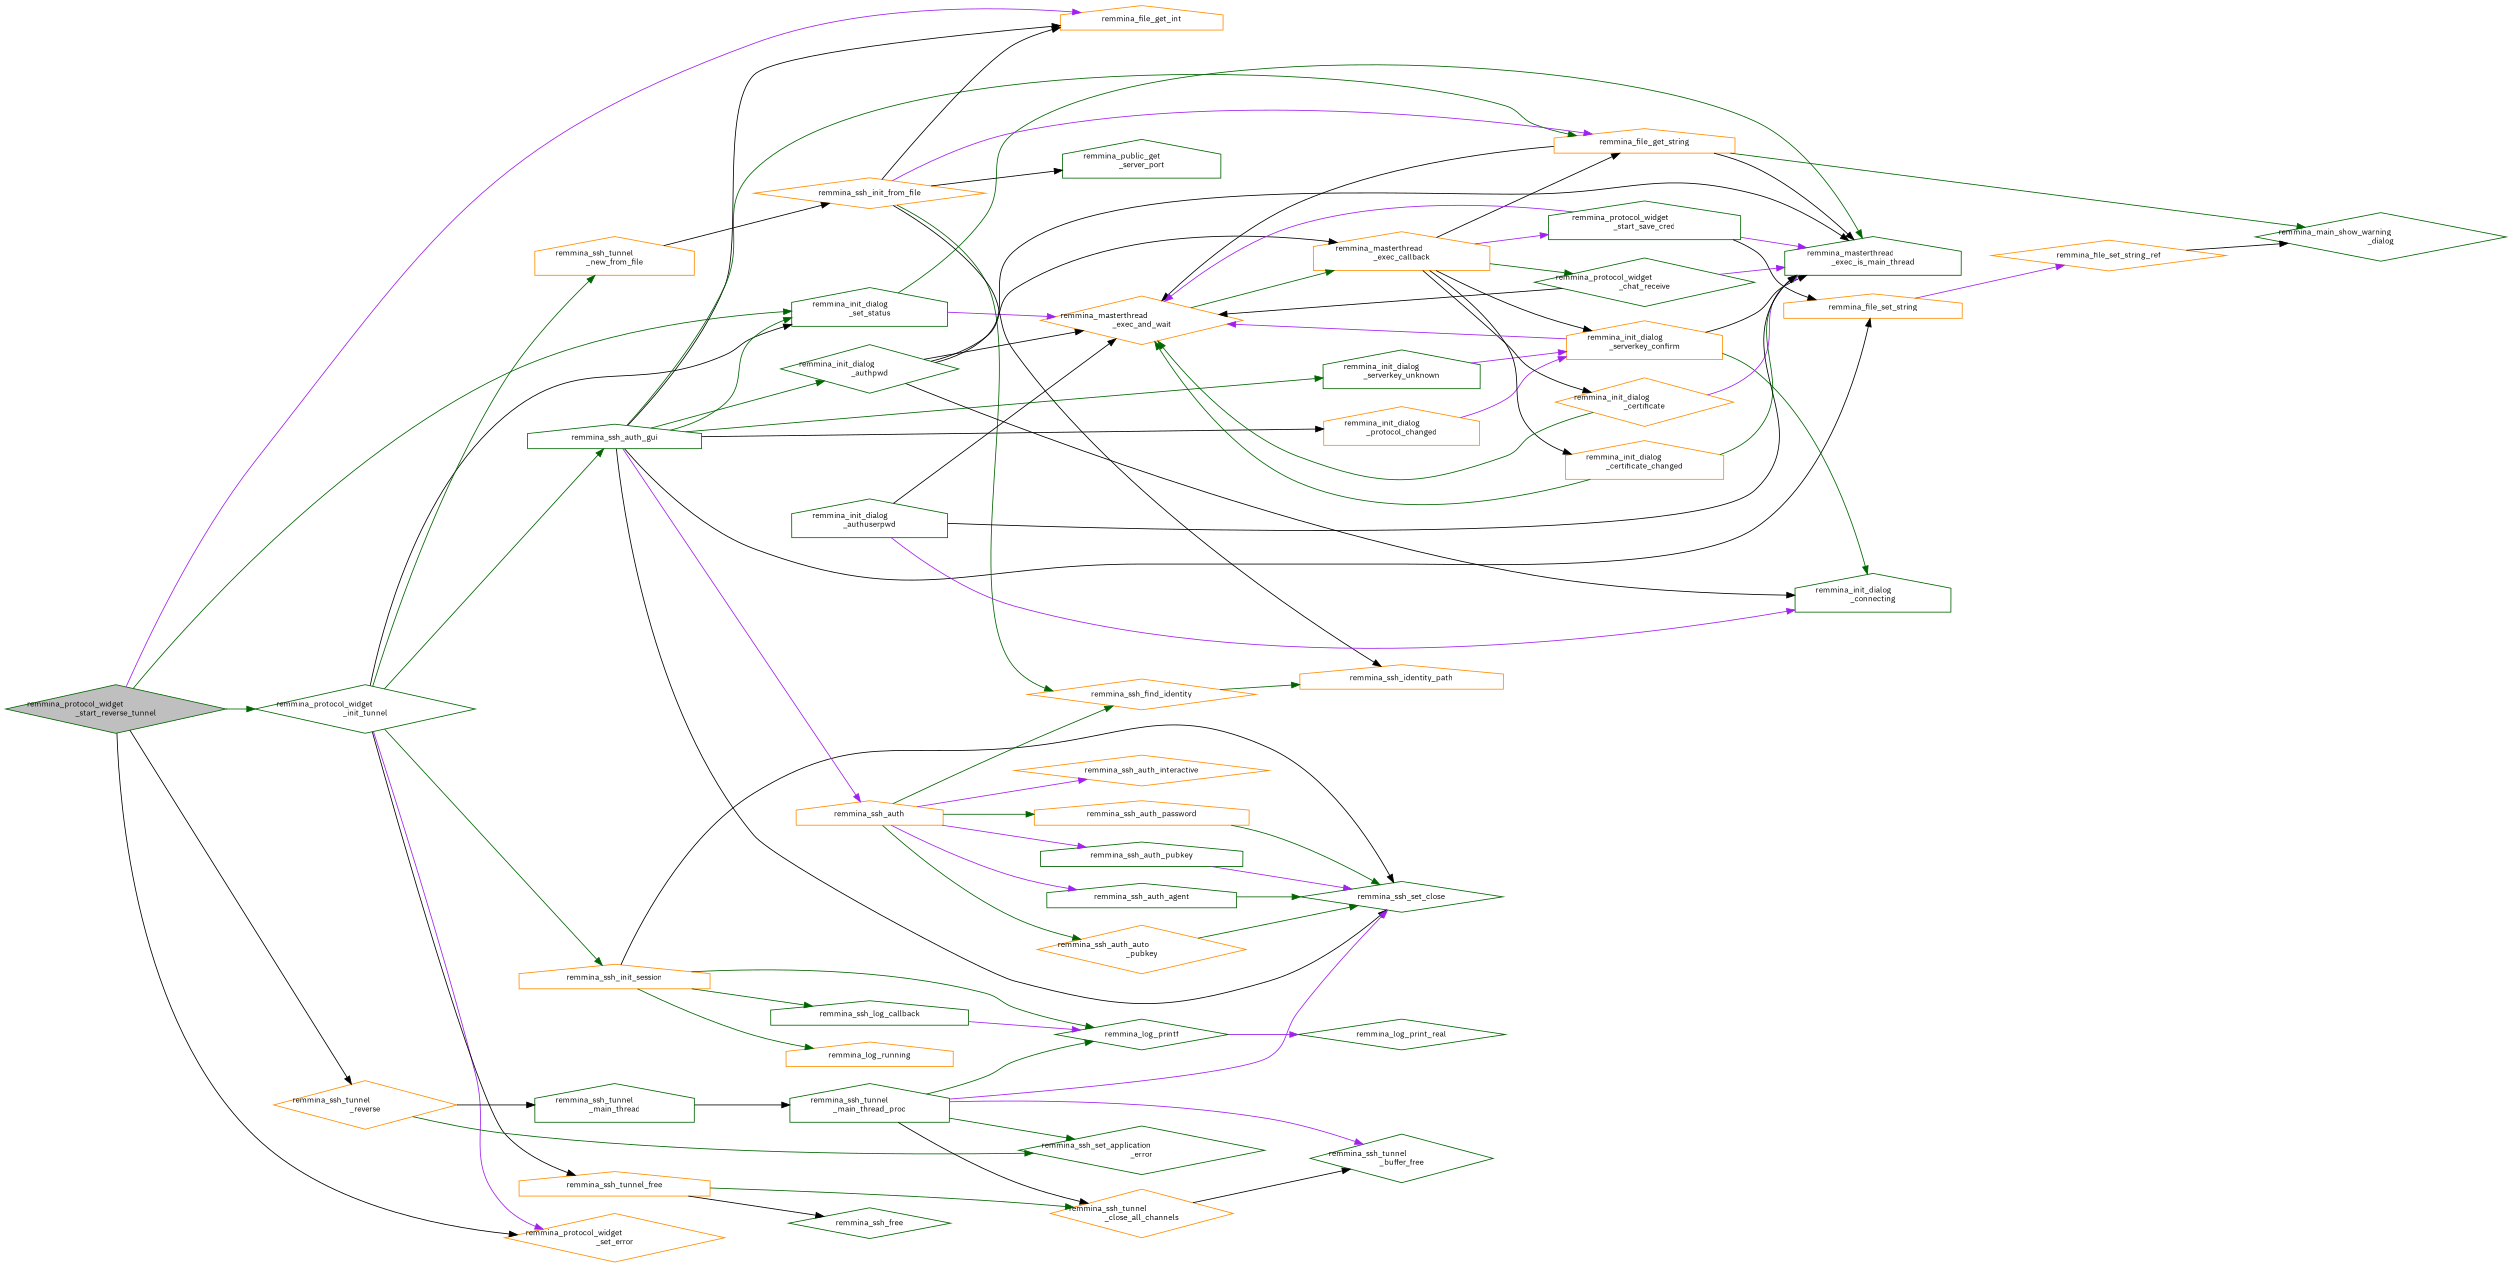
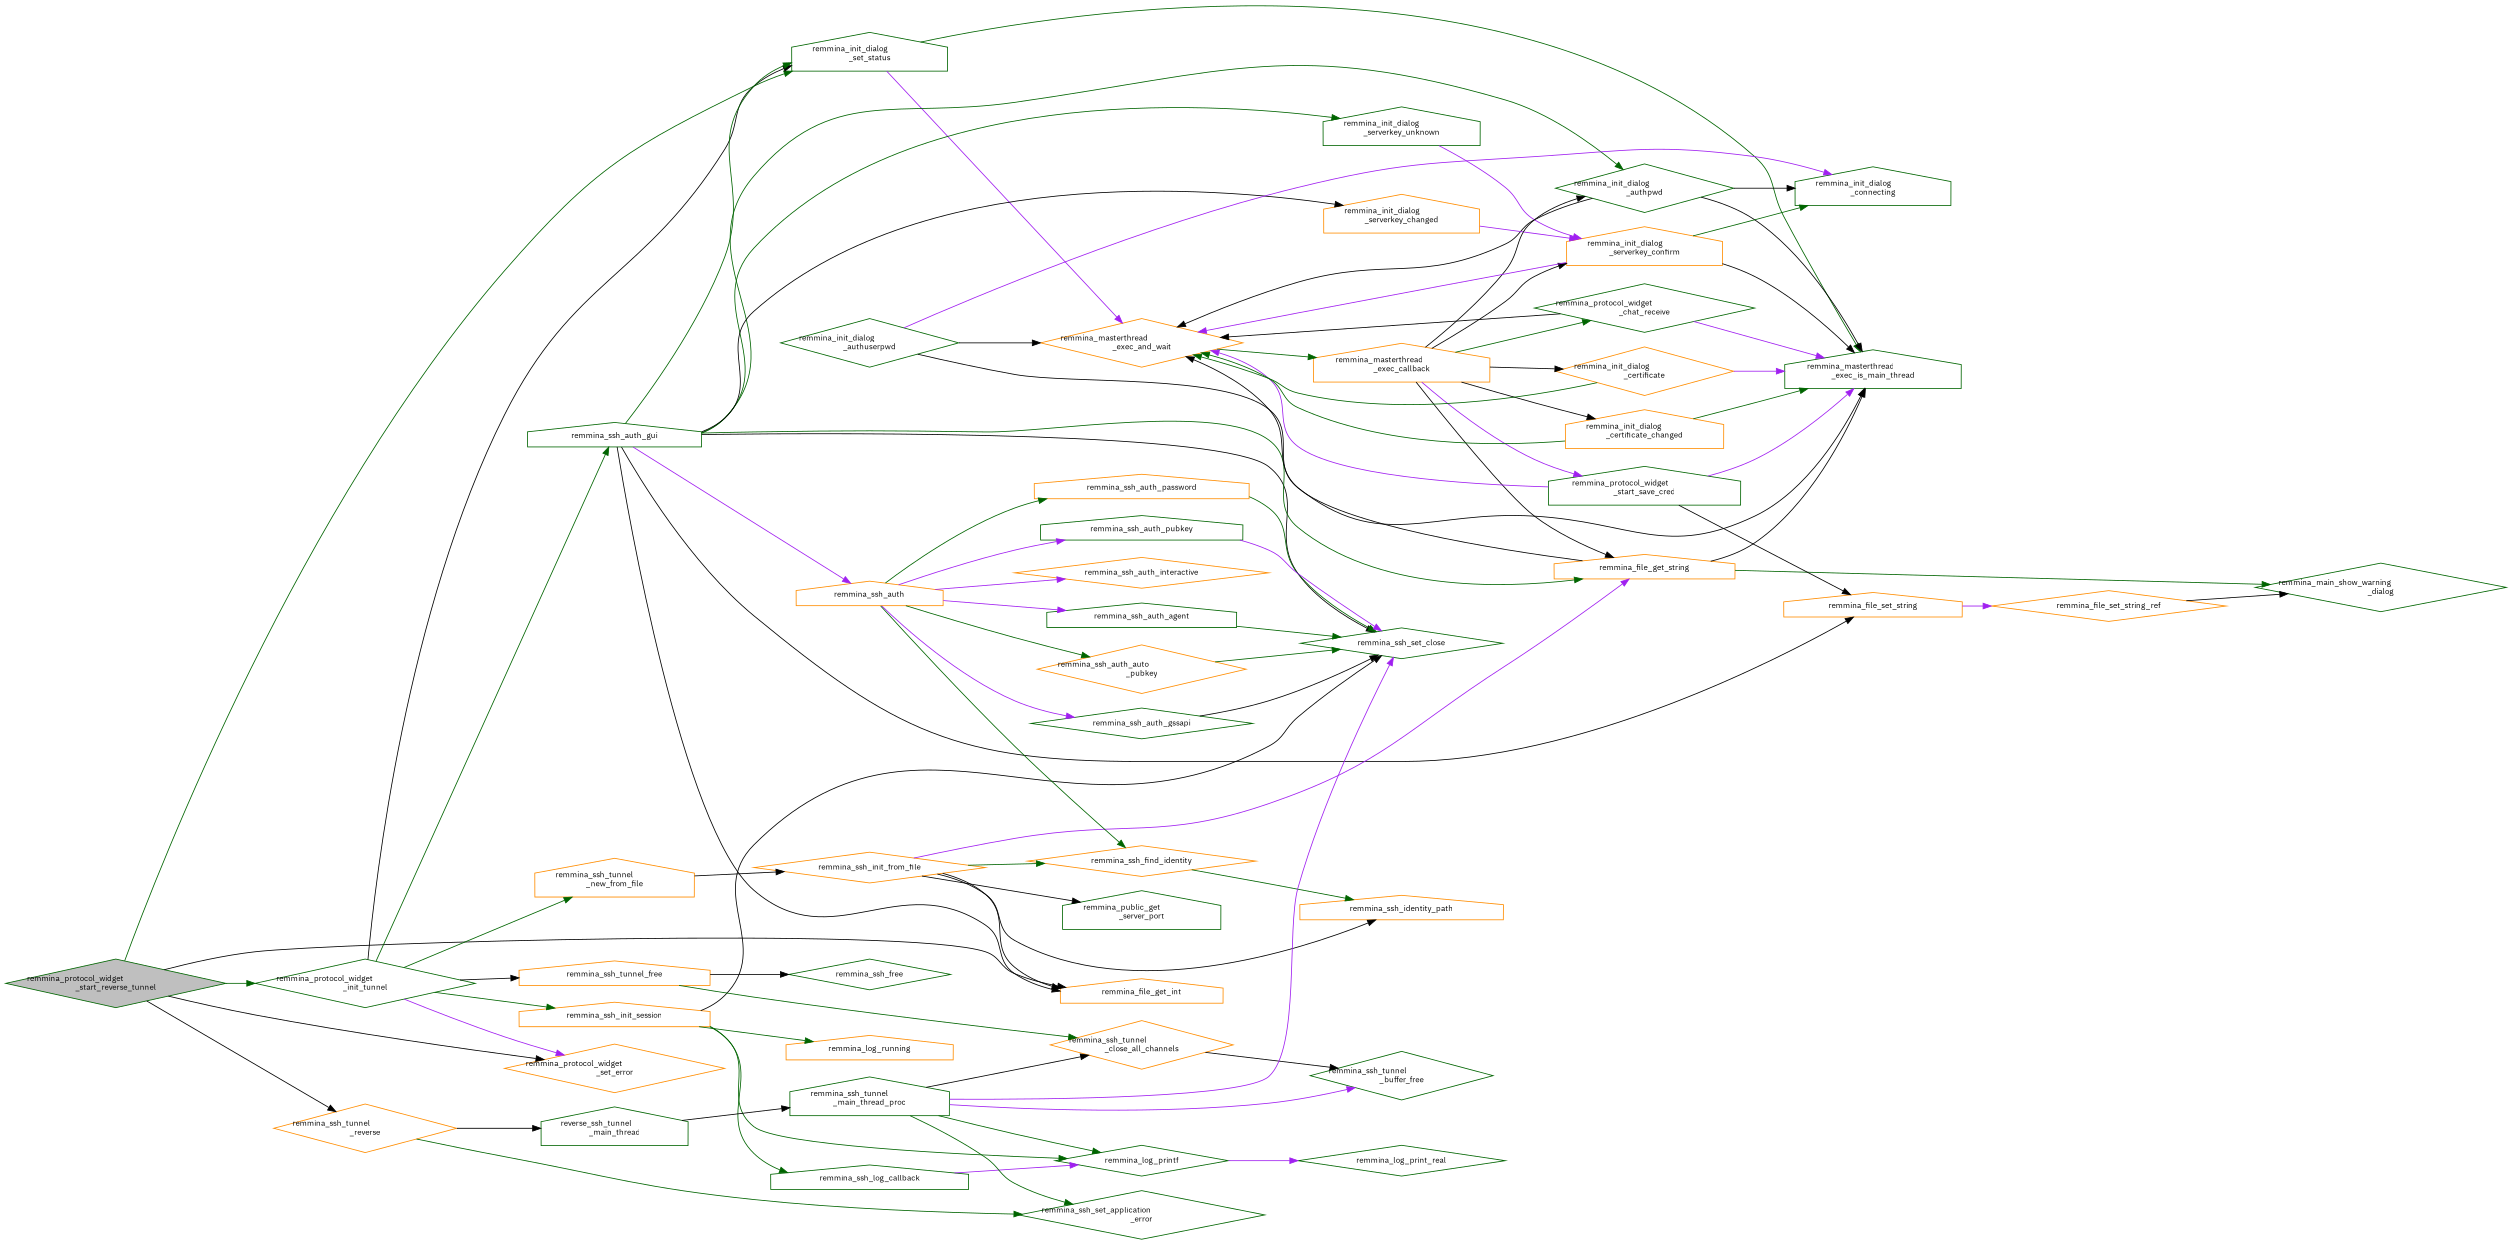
(491, 187) -> (615, 939)
(1110, 251) -> (1507, 268)
(1402, 428) -> (1402, 216)
(870, 520) -> (870, 343)
none -> (1142, 723)
(615, 1105) -> (615, 1128)
